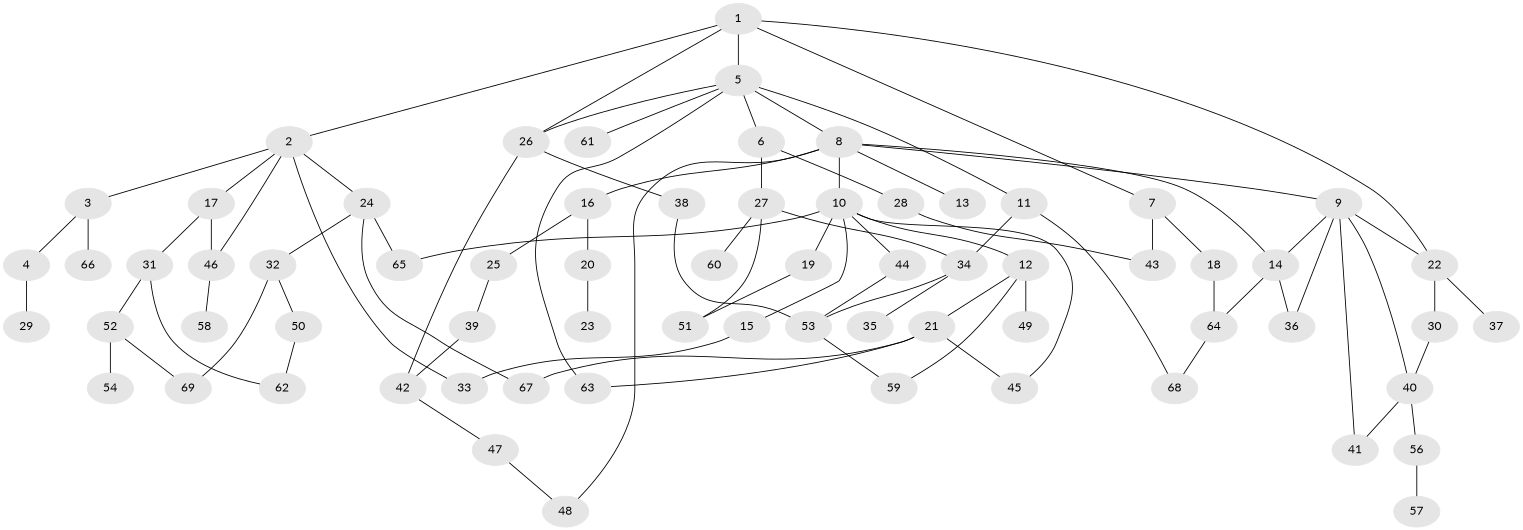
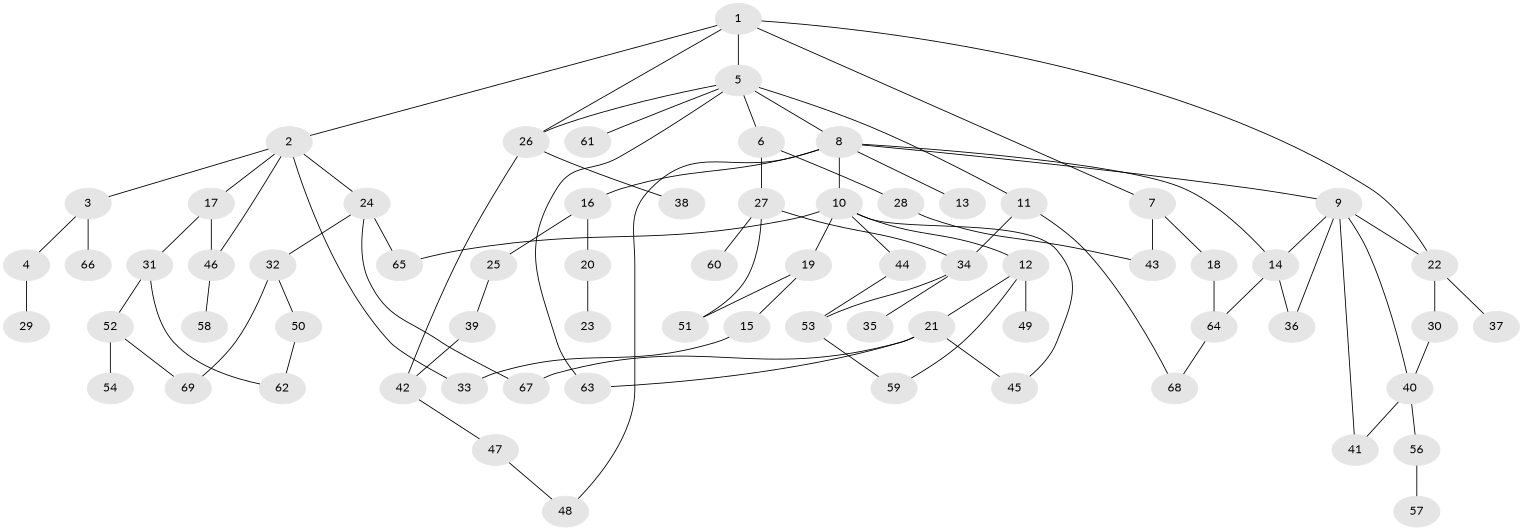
(831, 285) -> (778, 296)
(703, 298) -> none
